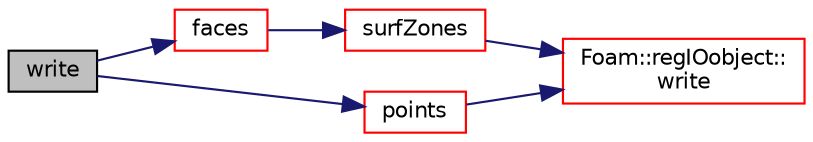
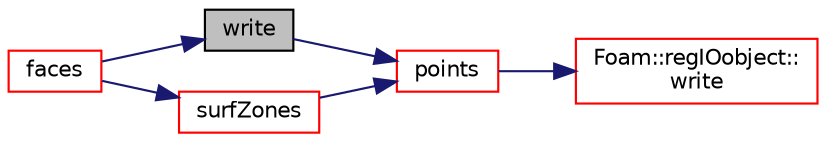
(513, 45) -> (347, 92)
(125, 54) -> (143, 53)
